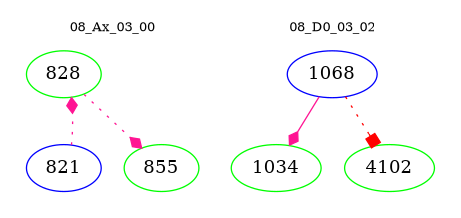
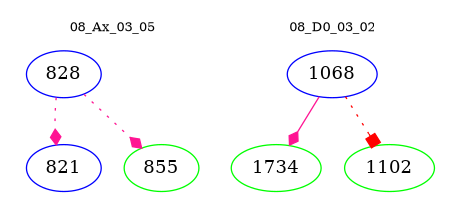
(113, 28) -> (113, 28)
(64, 74) -> (64, 74)
(73, 129) -> (55, 113)
(276, 168) -> (276, 168)
(390, 168) -> (390, 168)
